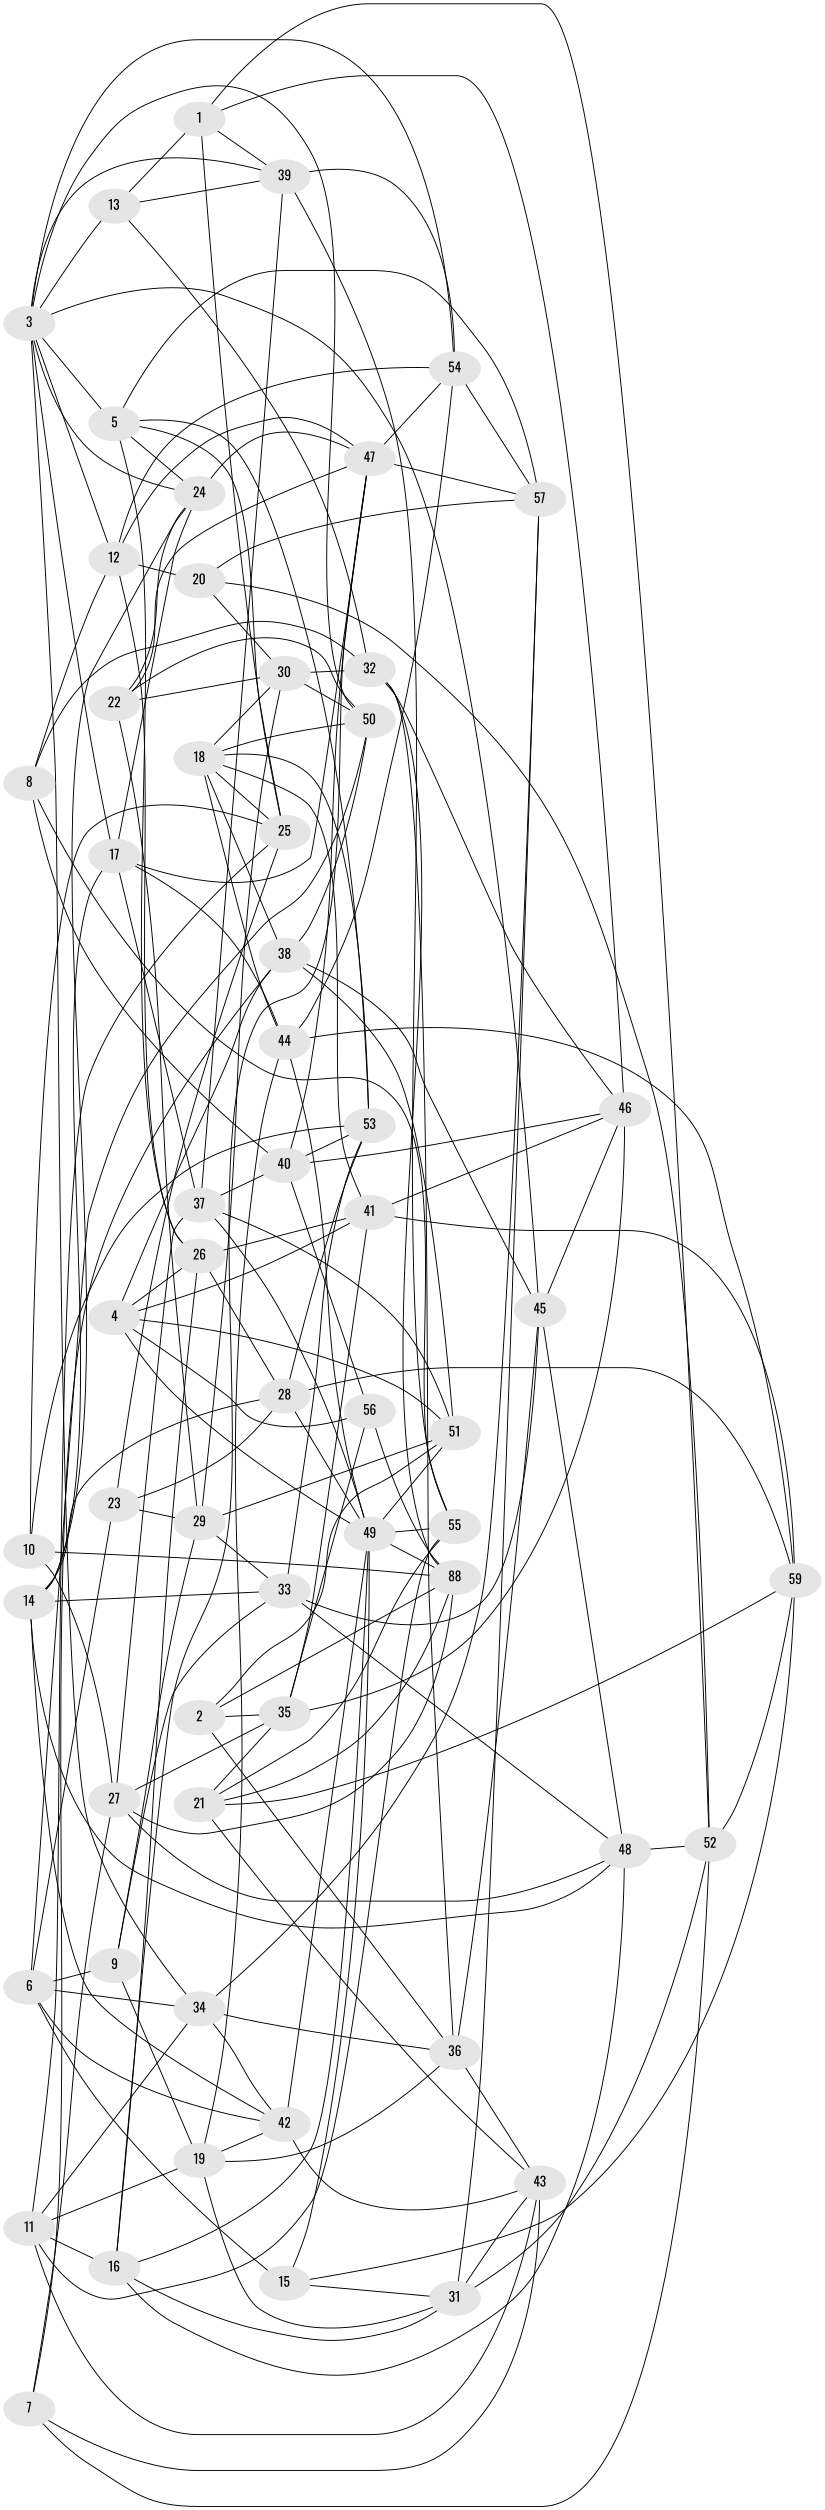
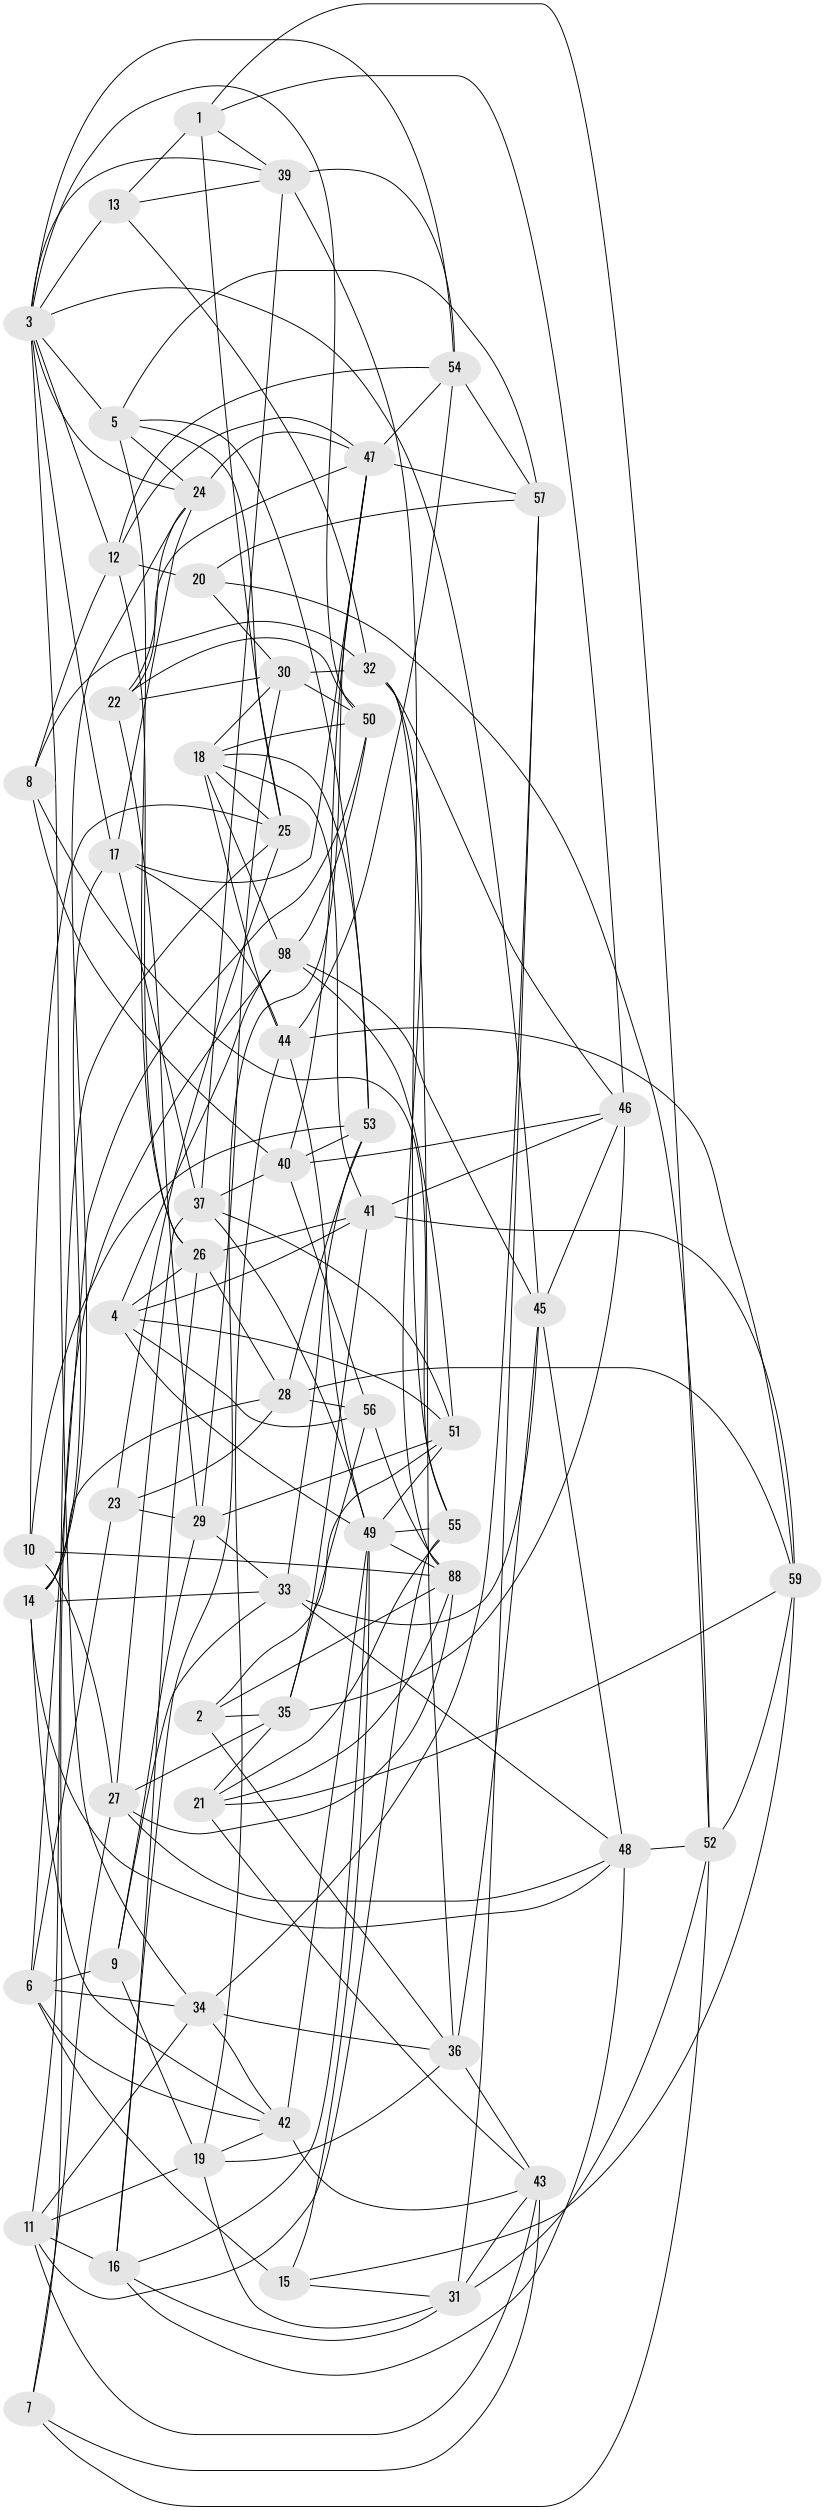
(285, 955) -> (285, 955)
(326, 1462) -> (332, 1404)
